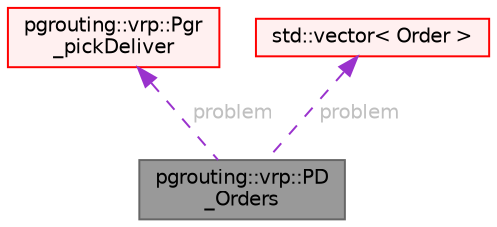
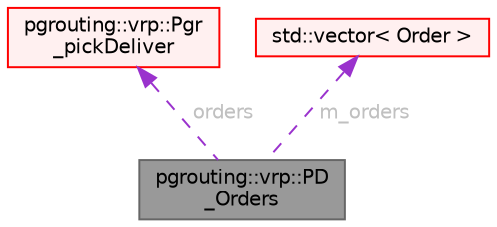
(230, 114) -> (220, 114)
(357, 114) -> (362, 114)
